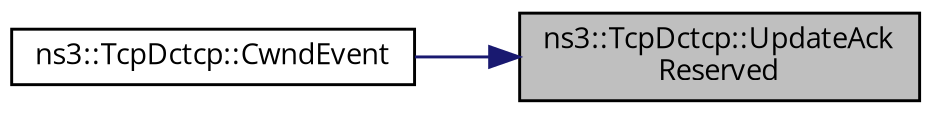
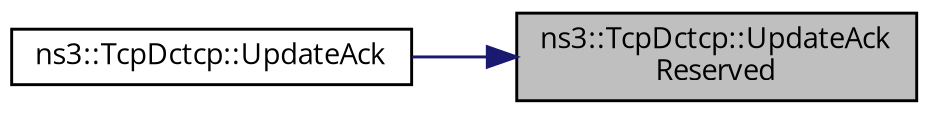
(213, 57) -> (212, 57)
